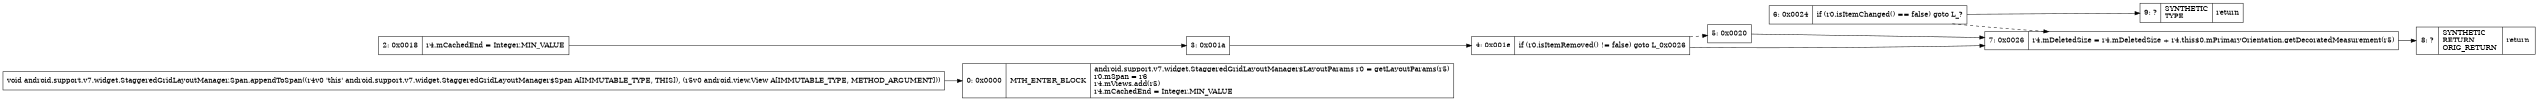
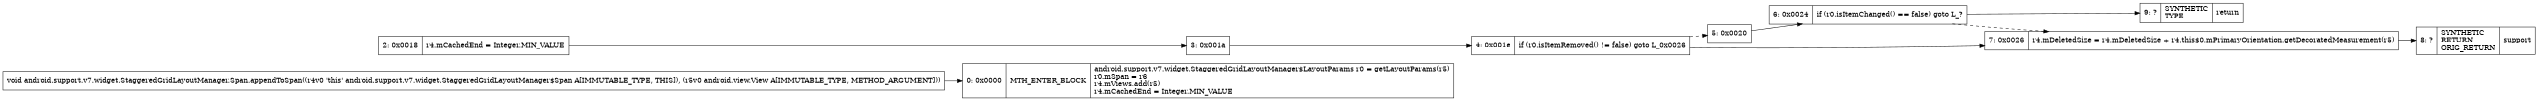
(1866, 36) -> (1774, 28)
(2518, 40) -> (2517, 40)
